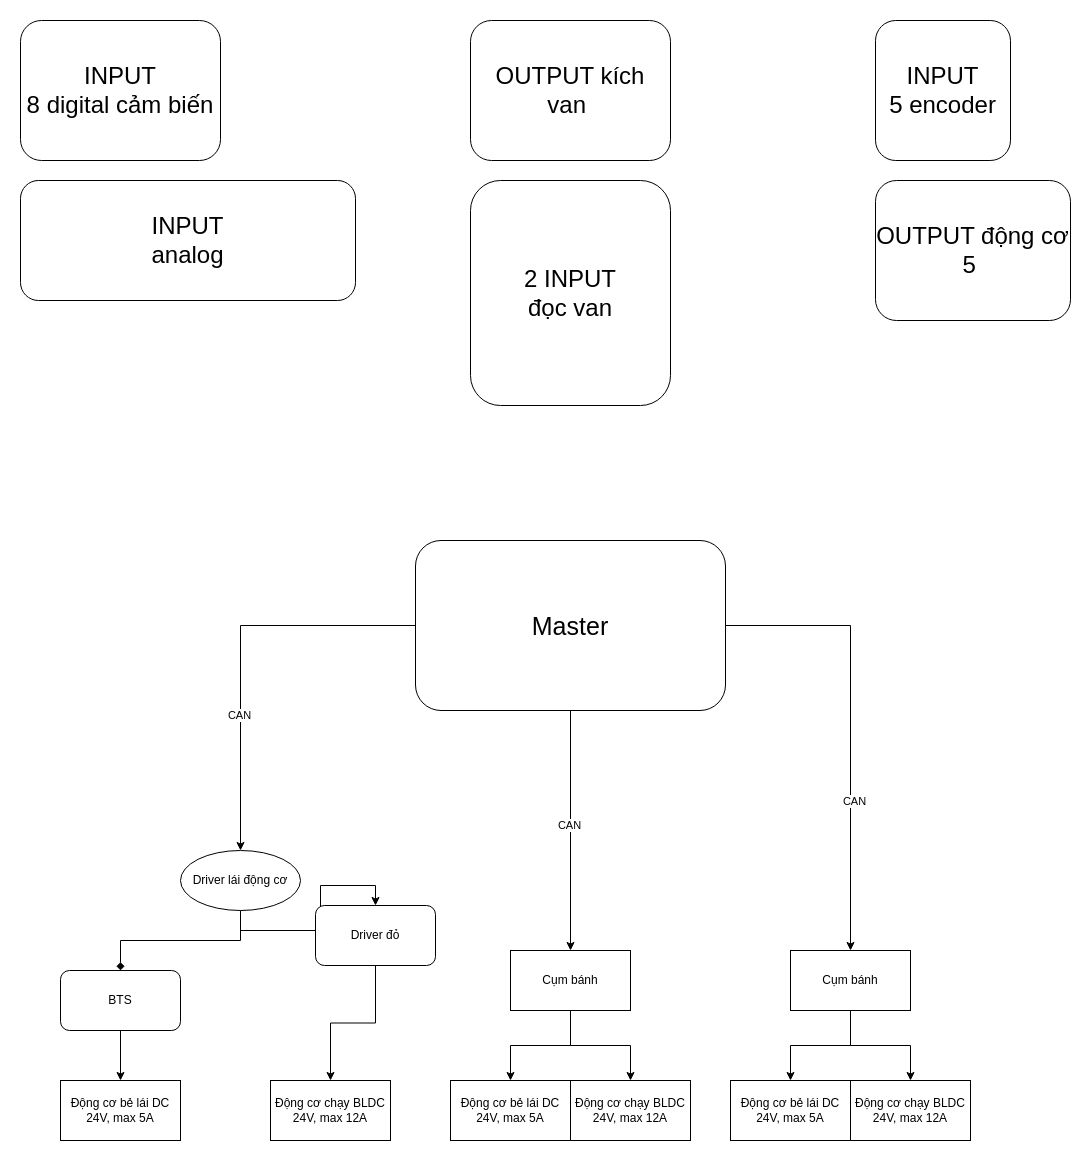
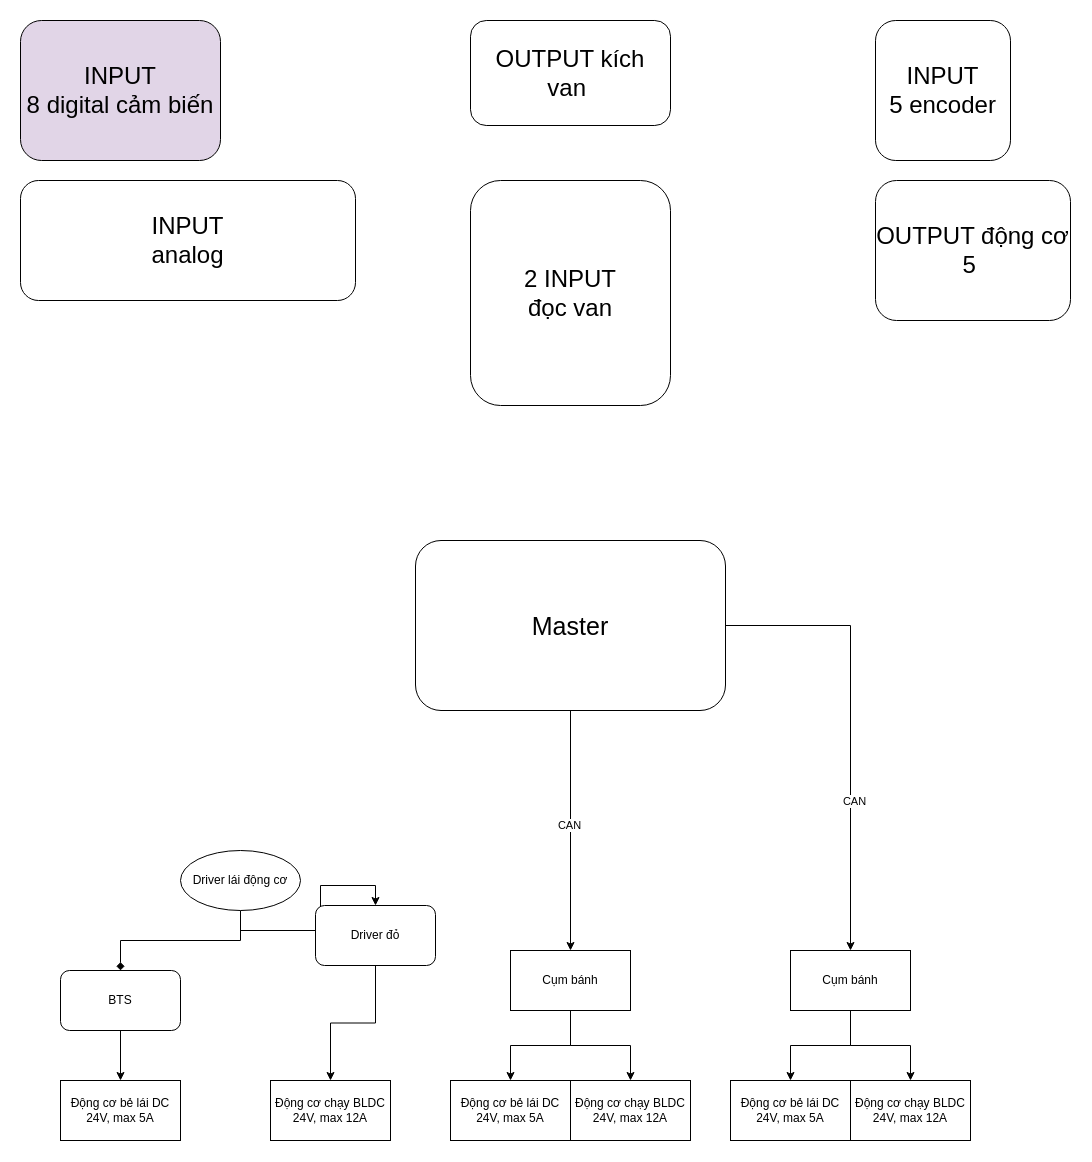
(121, 91) -> (121, 91)
(571, 91) -> (571, 73)
(241, 647) -> none
